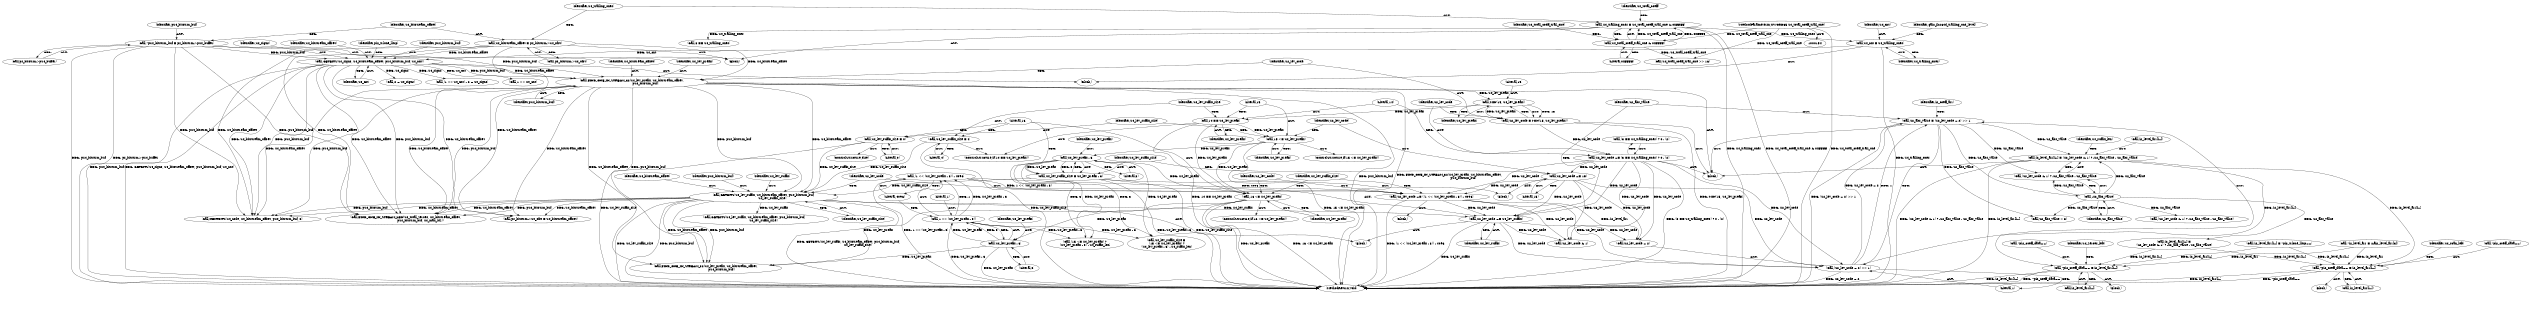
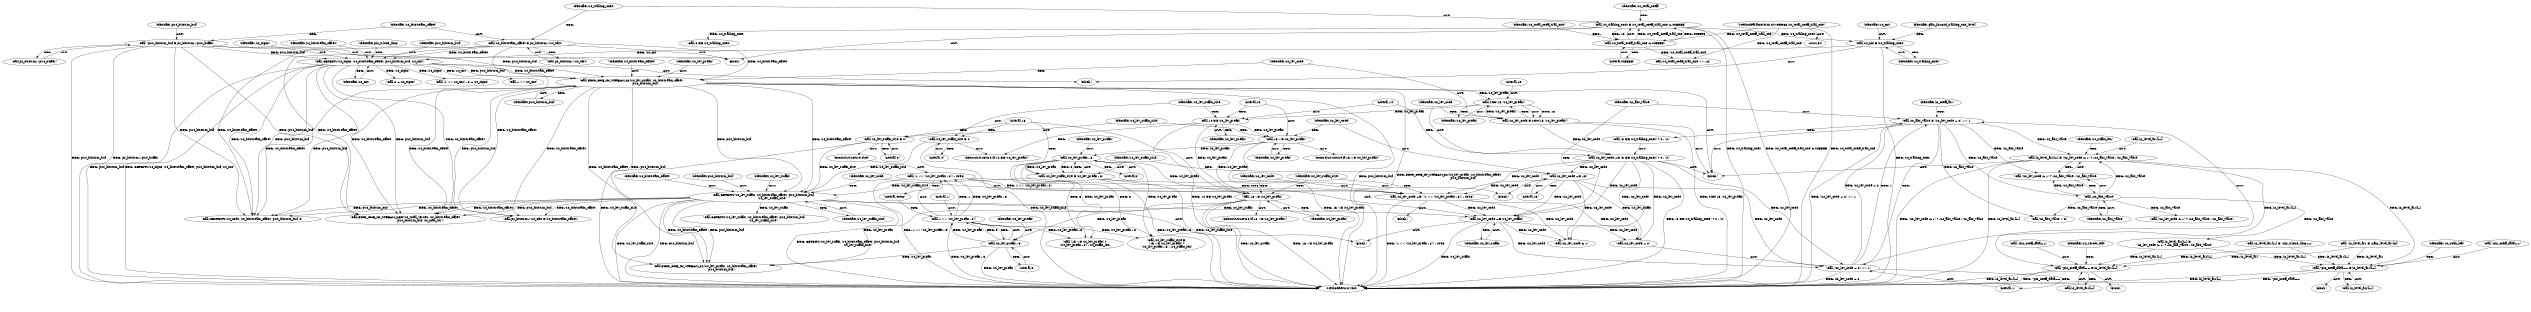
(1618, 34) -> (1618, 34)
(1062, 140) -> (1062, 140)
(1628, 149) -> (1788, 130)
(879, 185) -> (892, 163)
(1637, 208) -> (1637, 208)
(1615, 219) -> (1615, 219)
(1624, 256) -> none
